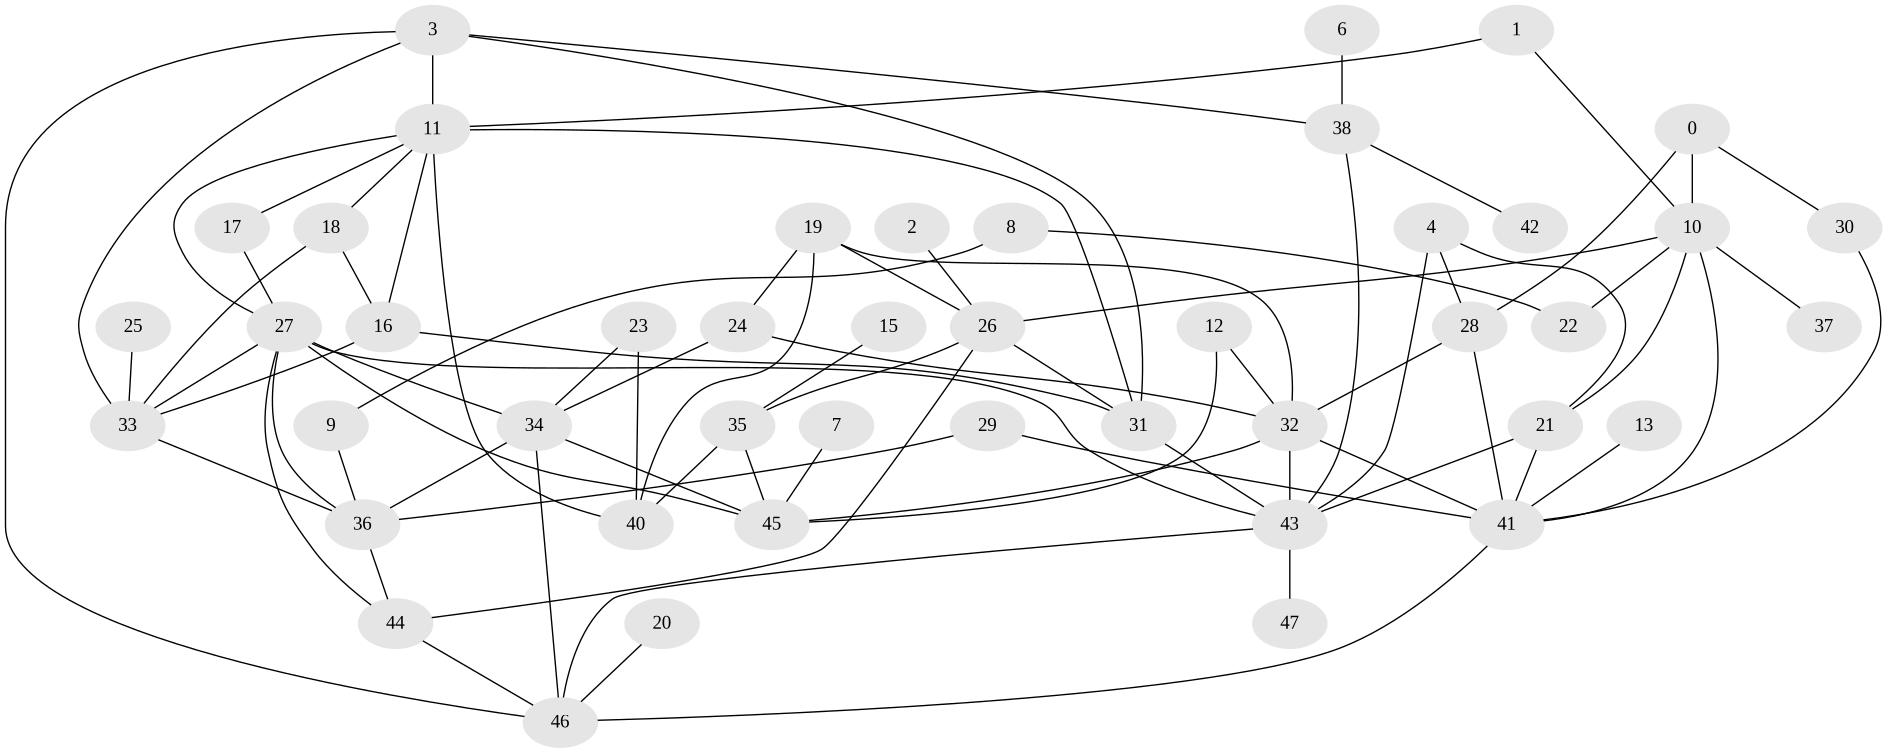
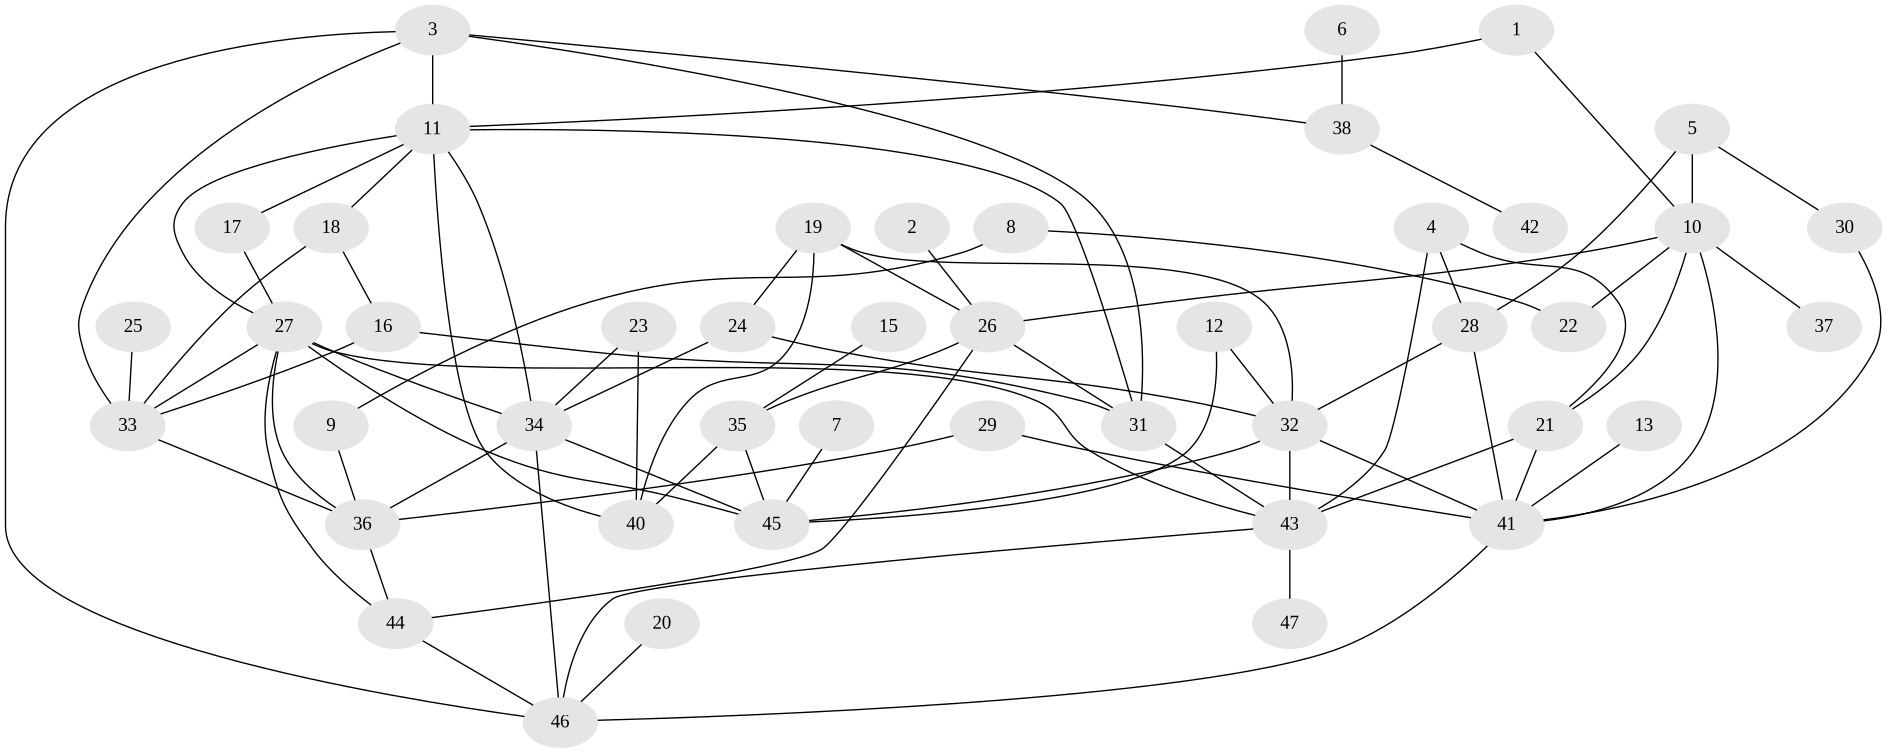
(1692, 129) -> (1692, 129)
(408, 228) -> (502, 272)
(1358, 333) -> none
